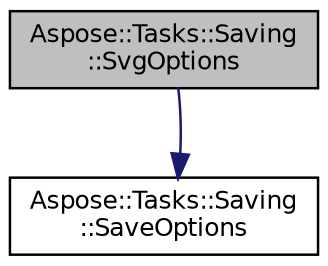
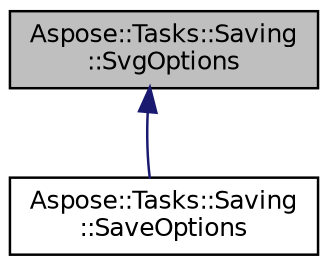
(181, 121) -> (147, 145)
